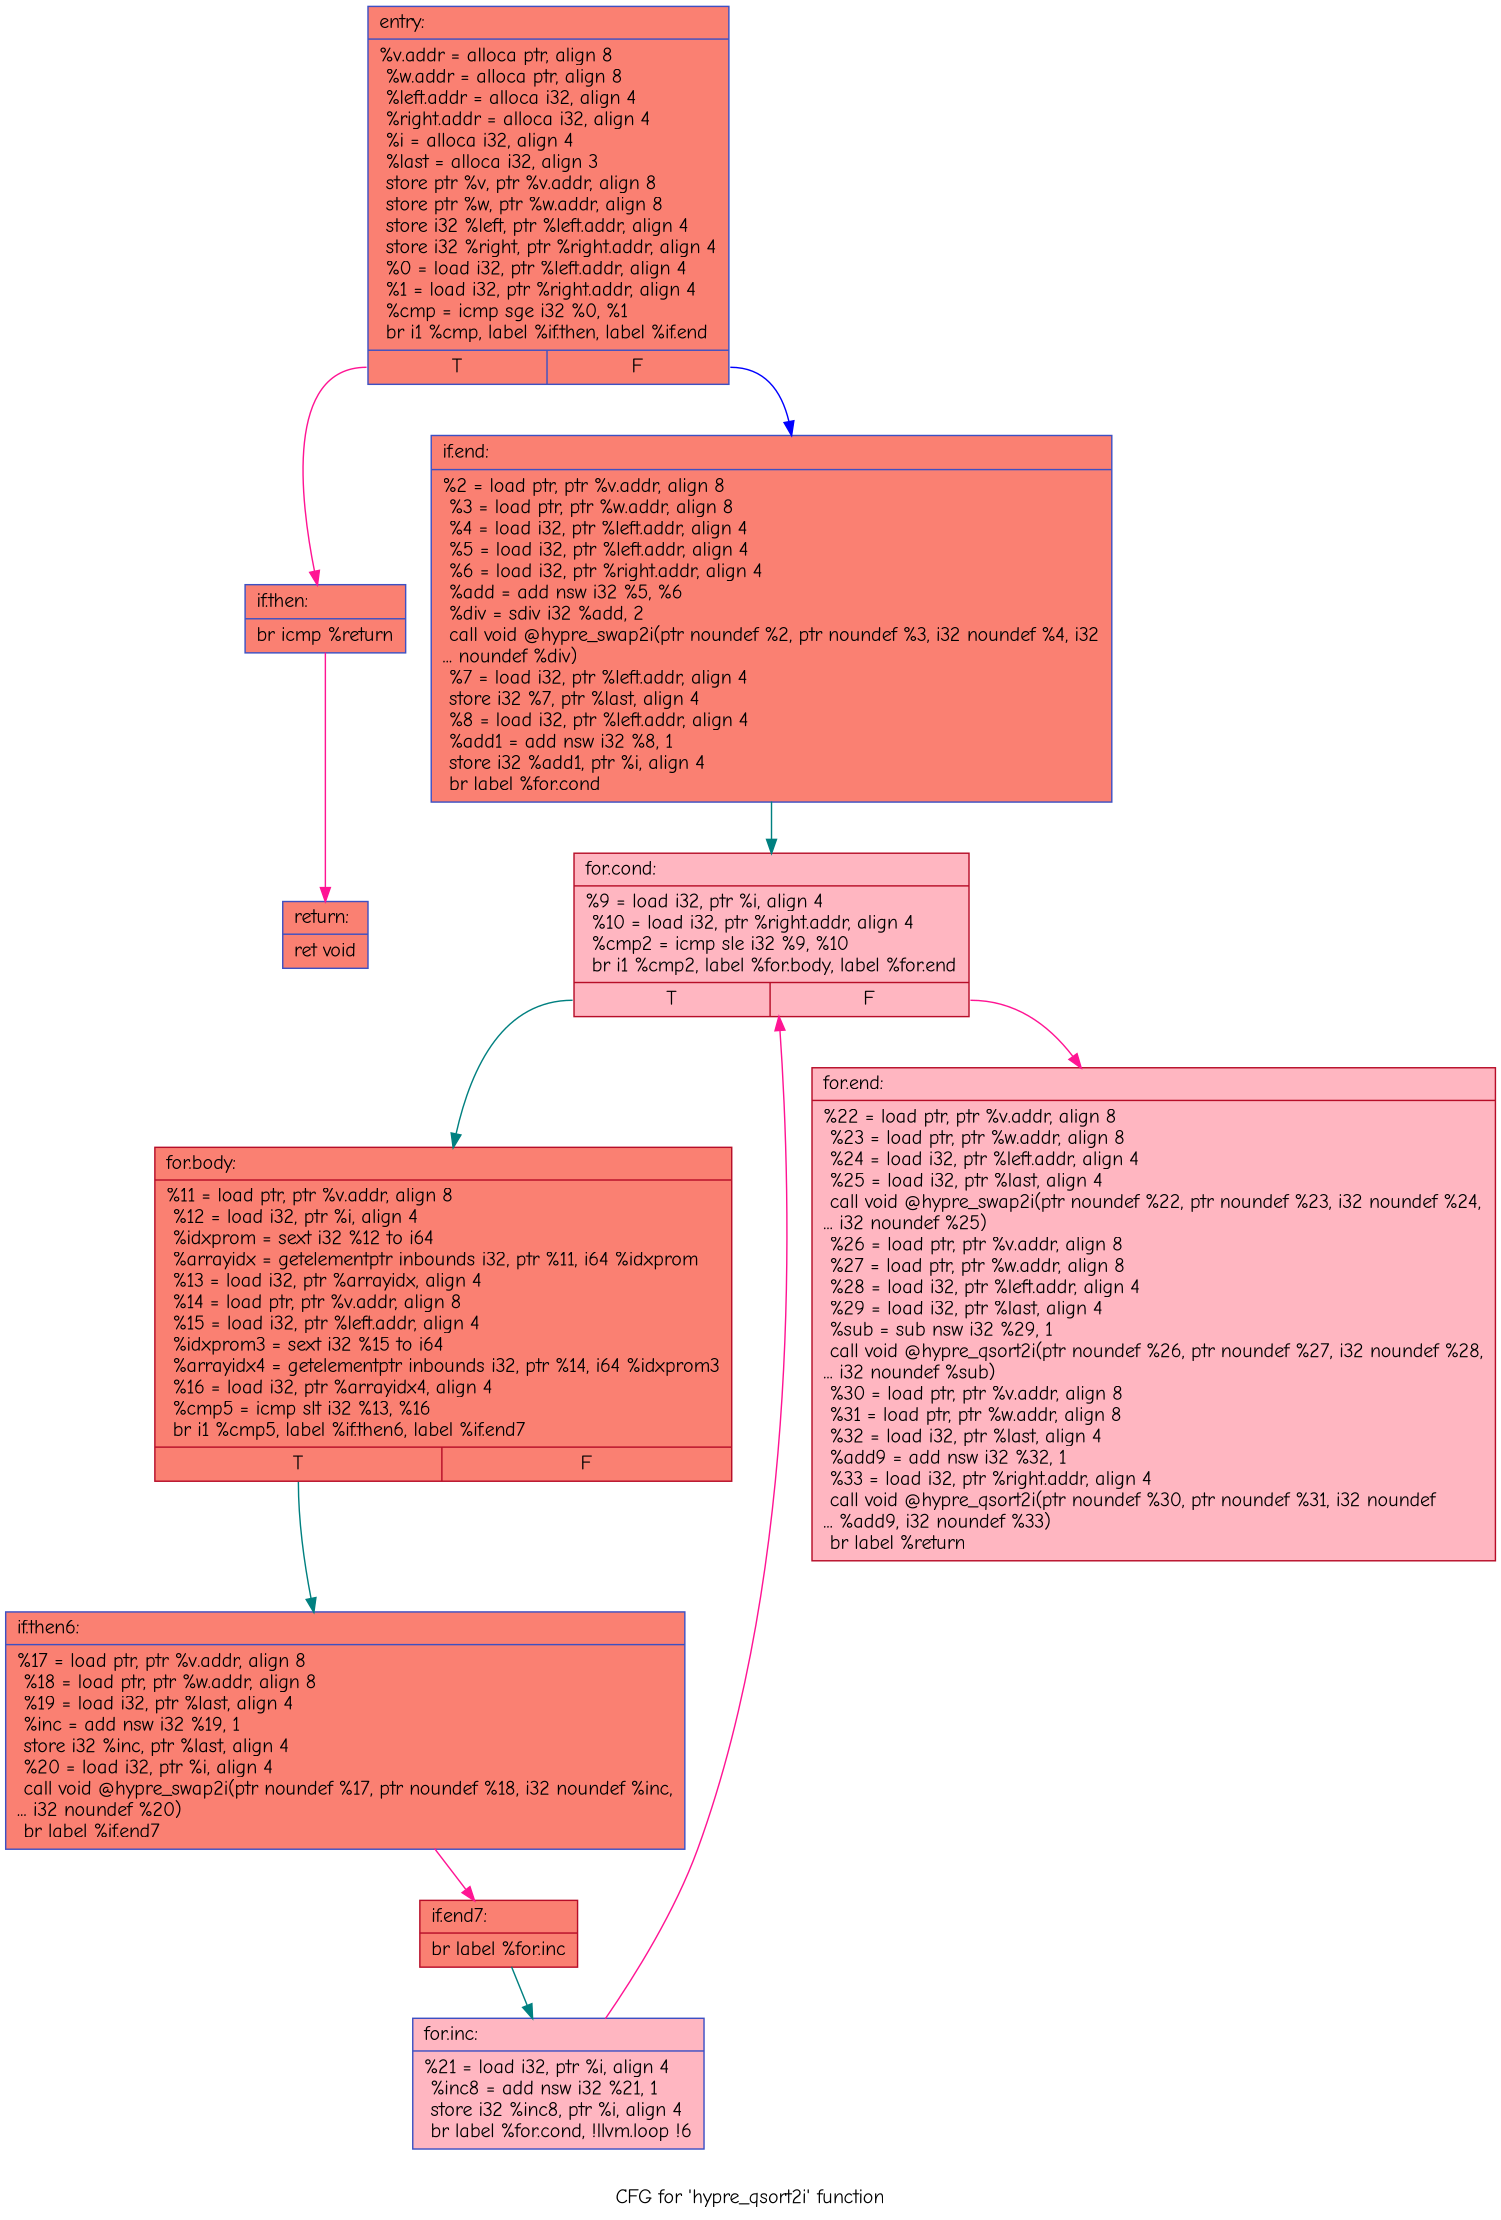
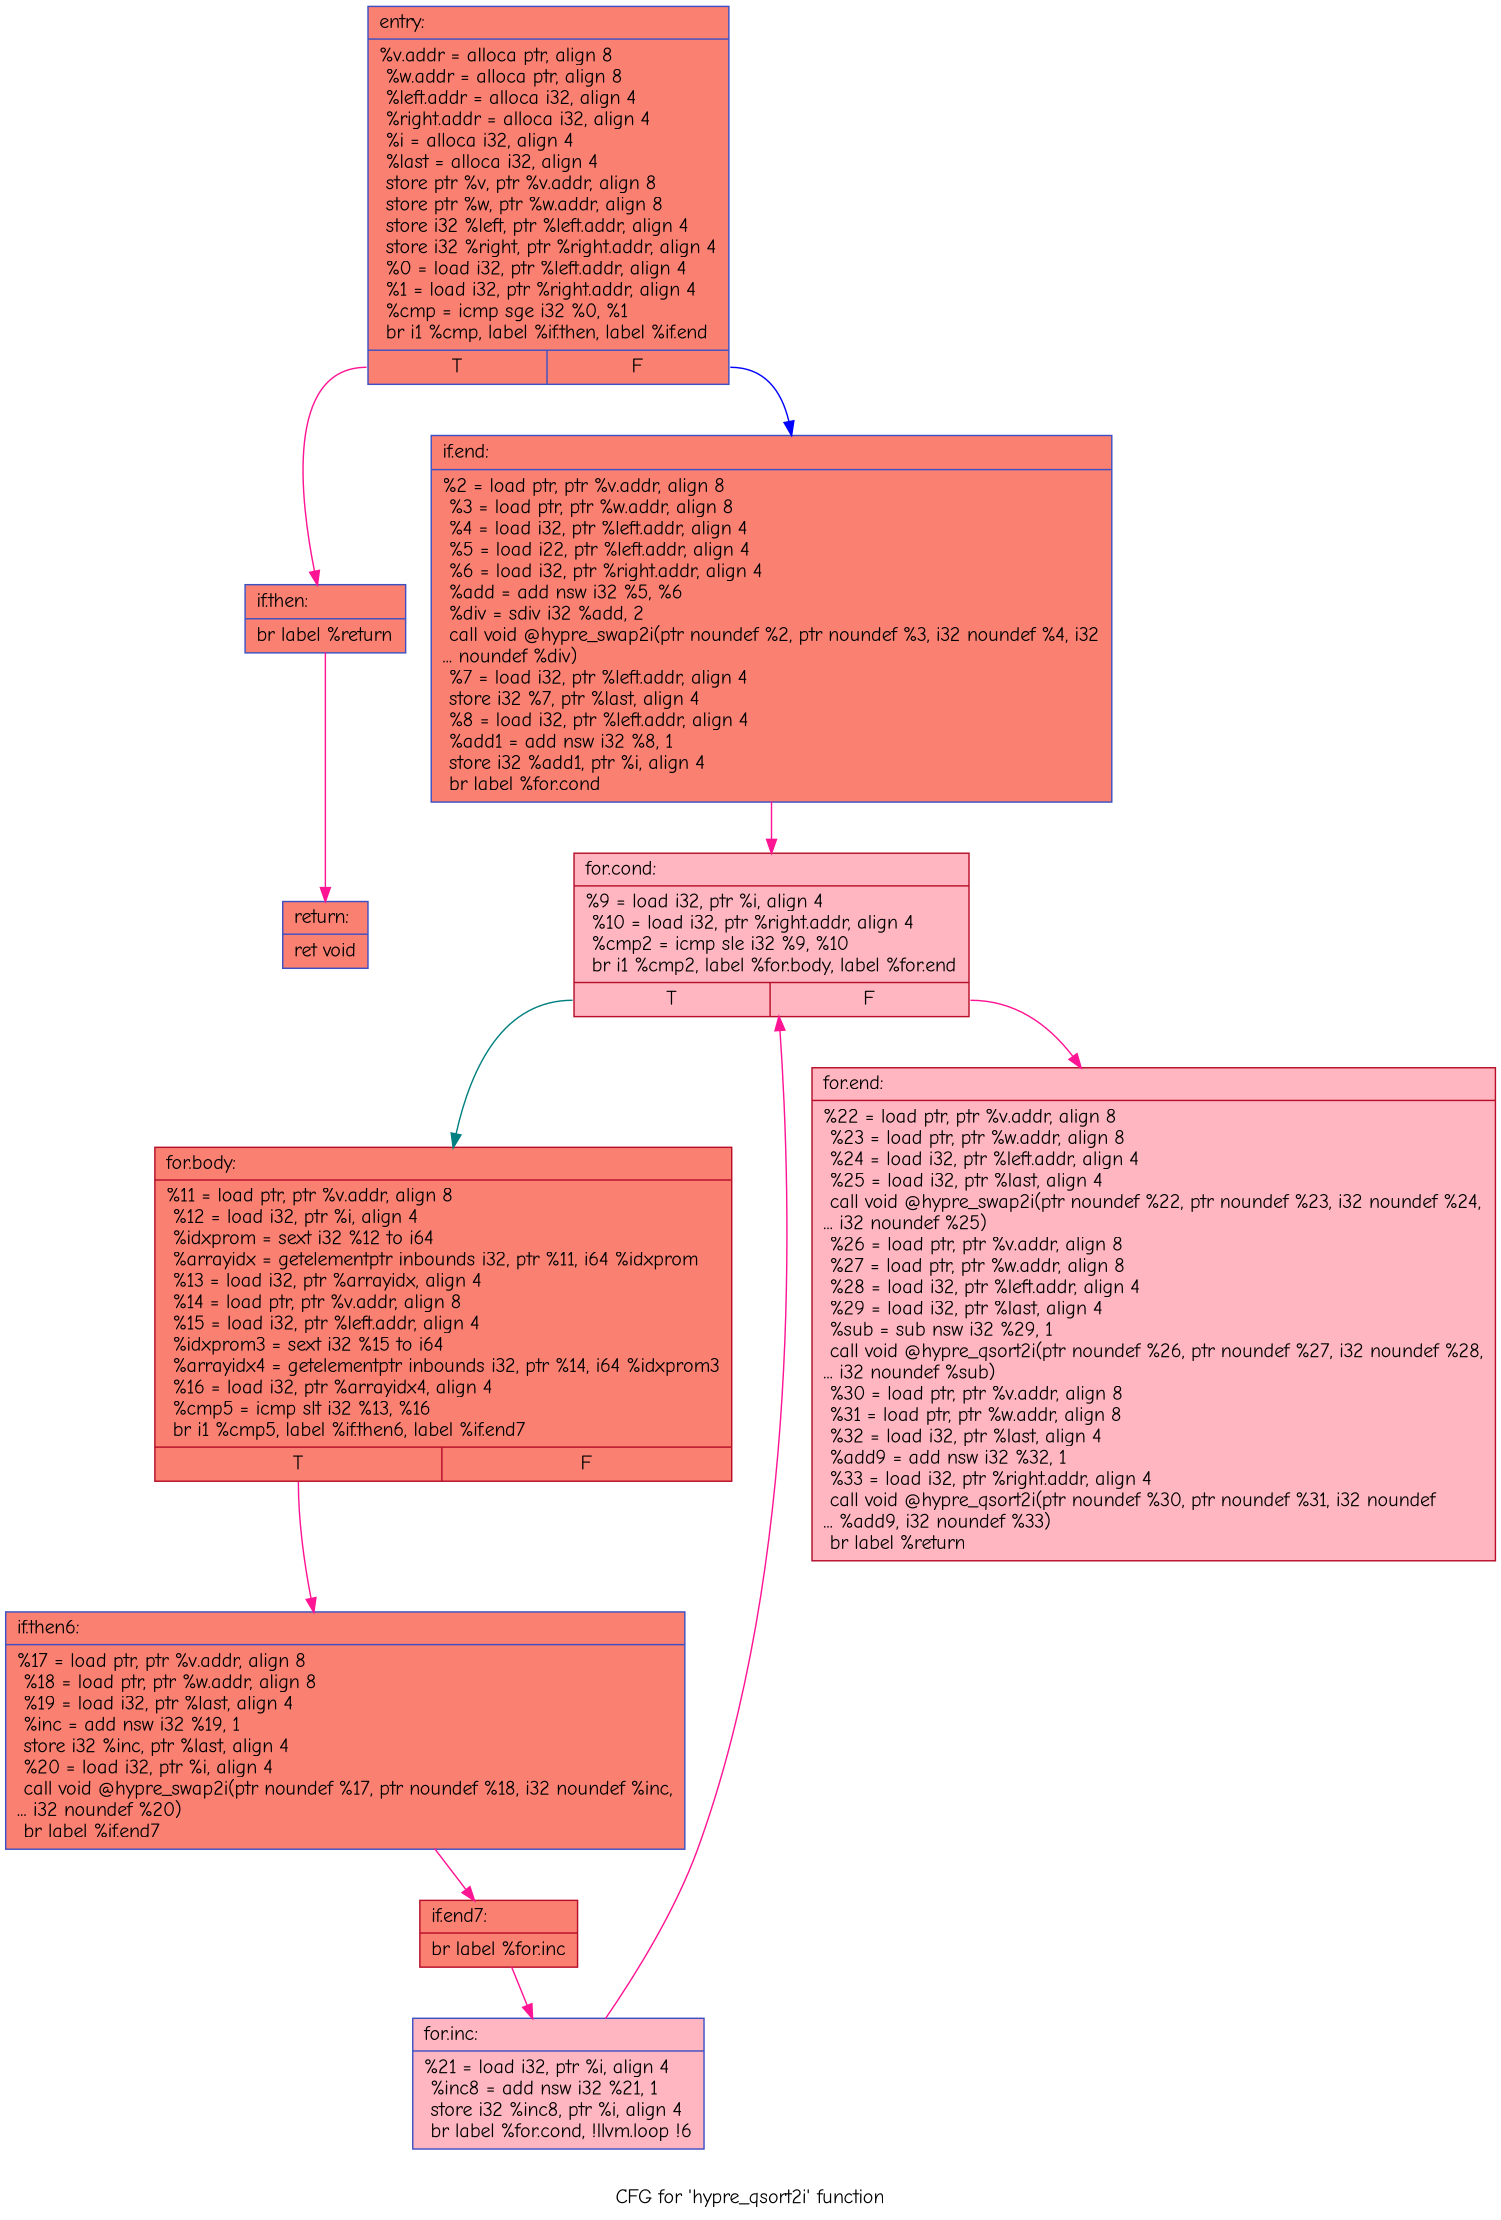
(489, 162) -> (489, 162)
(596, 550) -> (597, 550)
(325, 635) -> (325, 635)
(772, 820) -> (772, 820)
(302, 1540) -> (302, 1540)
(519, 1986) -> (519, 1986)
